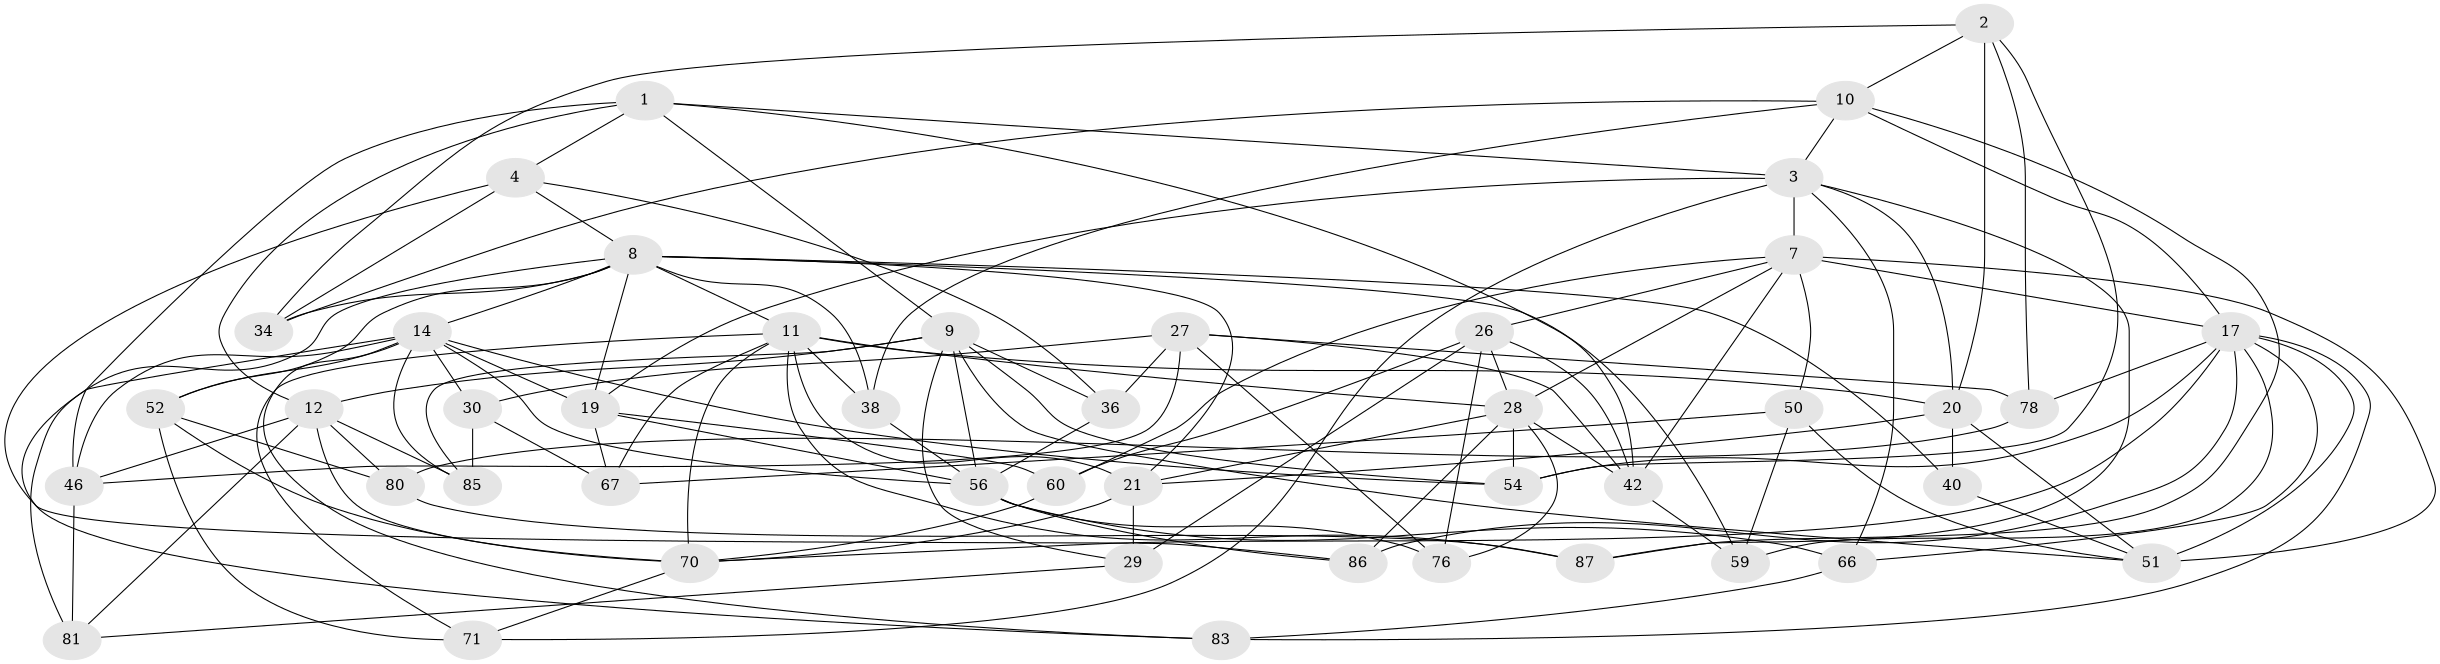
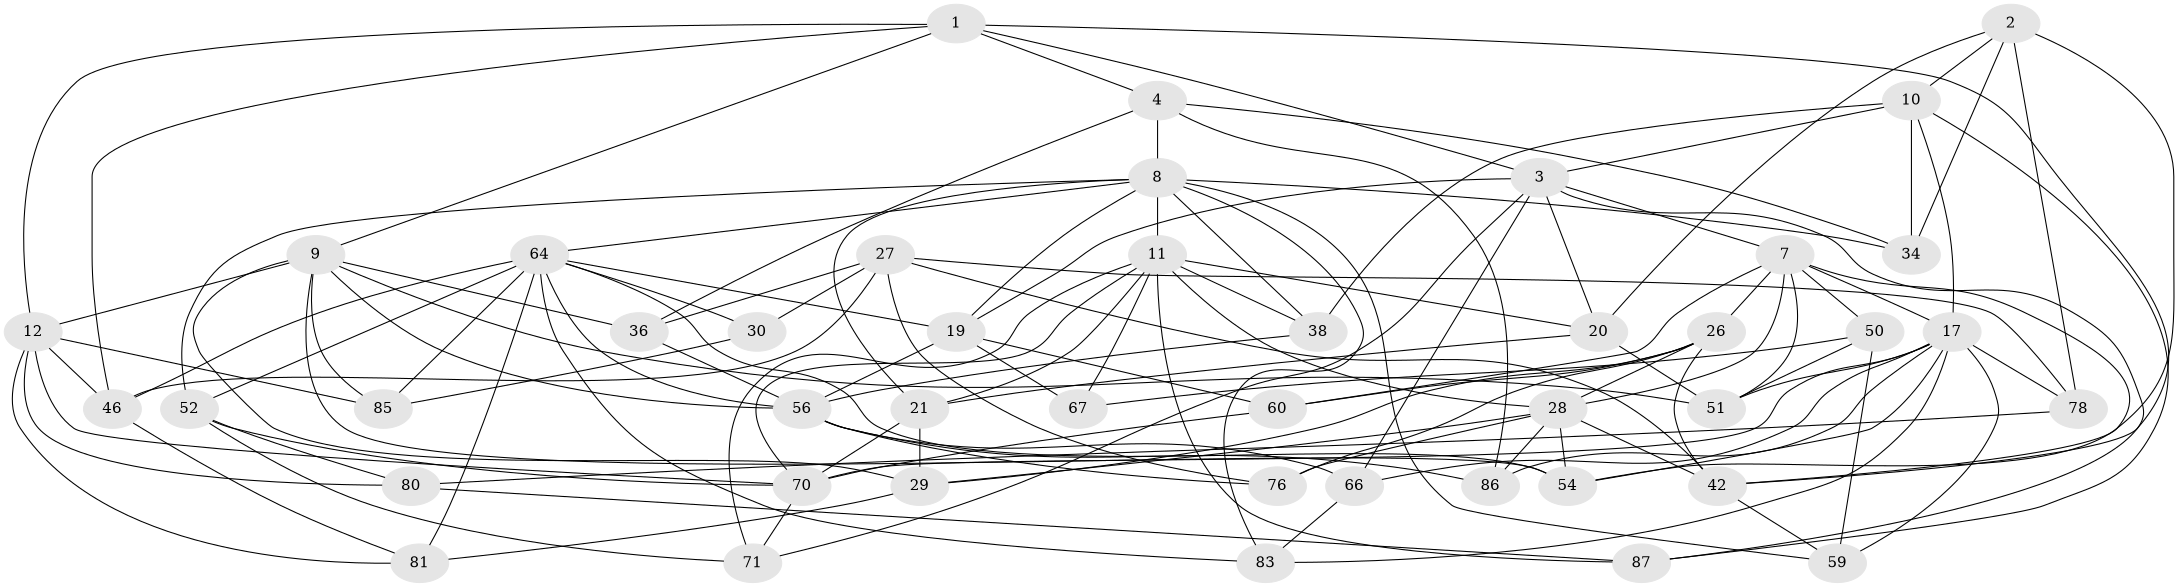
(422, 332) -> (540, 255)
(537, 445) -> none
(1275, 457) -> (1356, 438)
(1953, 486) -> none
